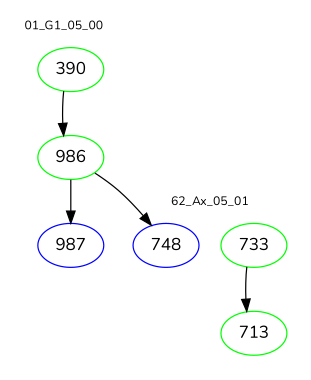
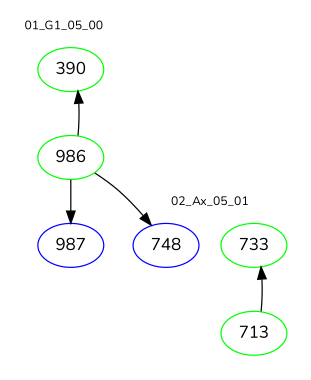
(63, 107) -> (79, 120)
(210, 202) -> (210, 202)
(246, 283) -> (262, 295)
